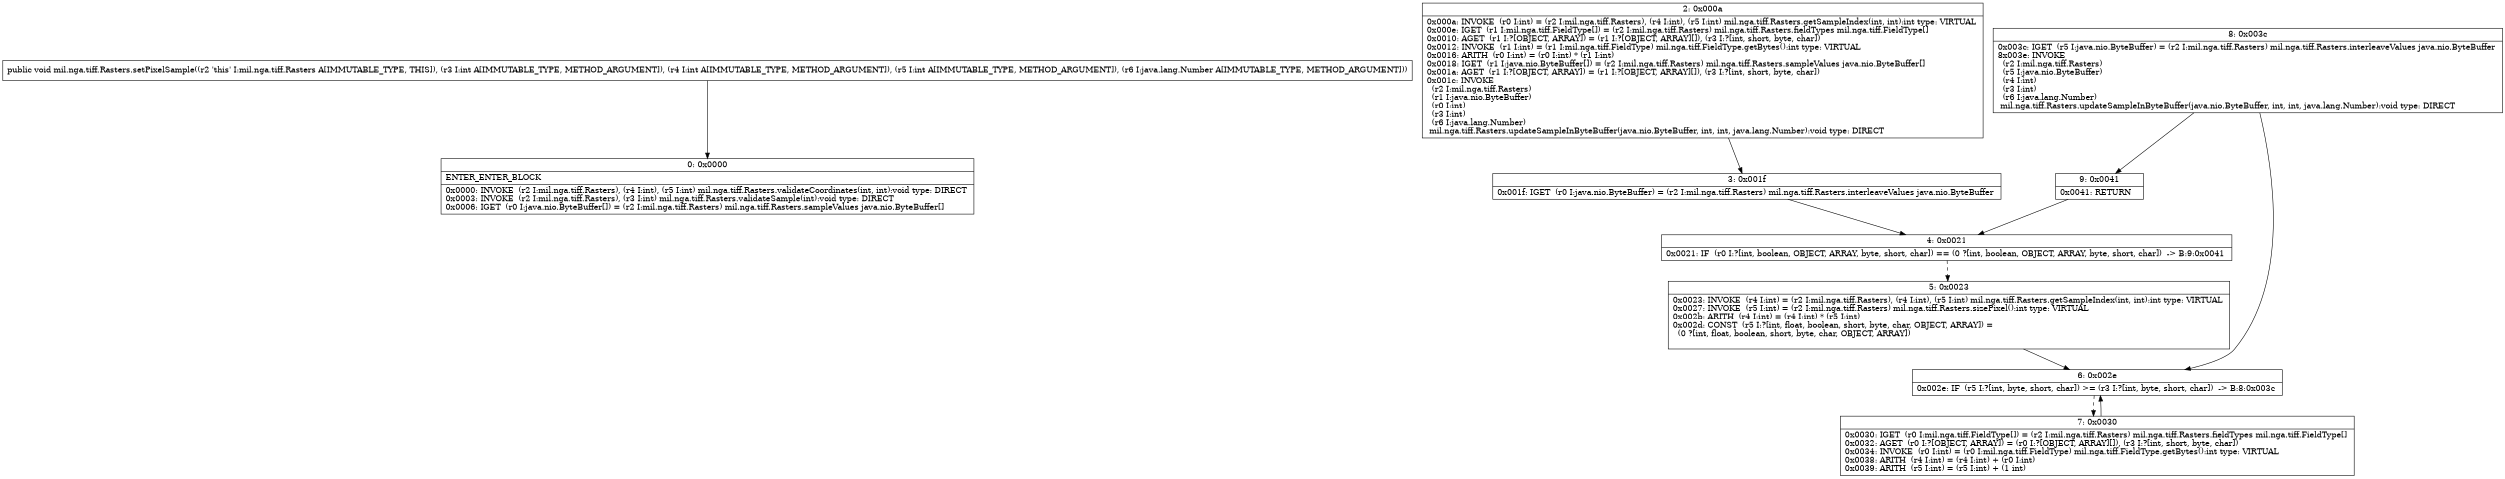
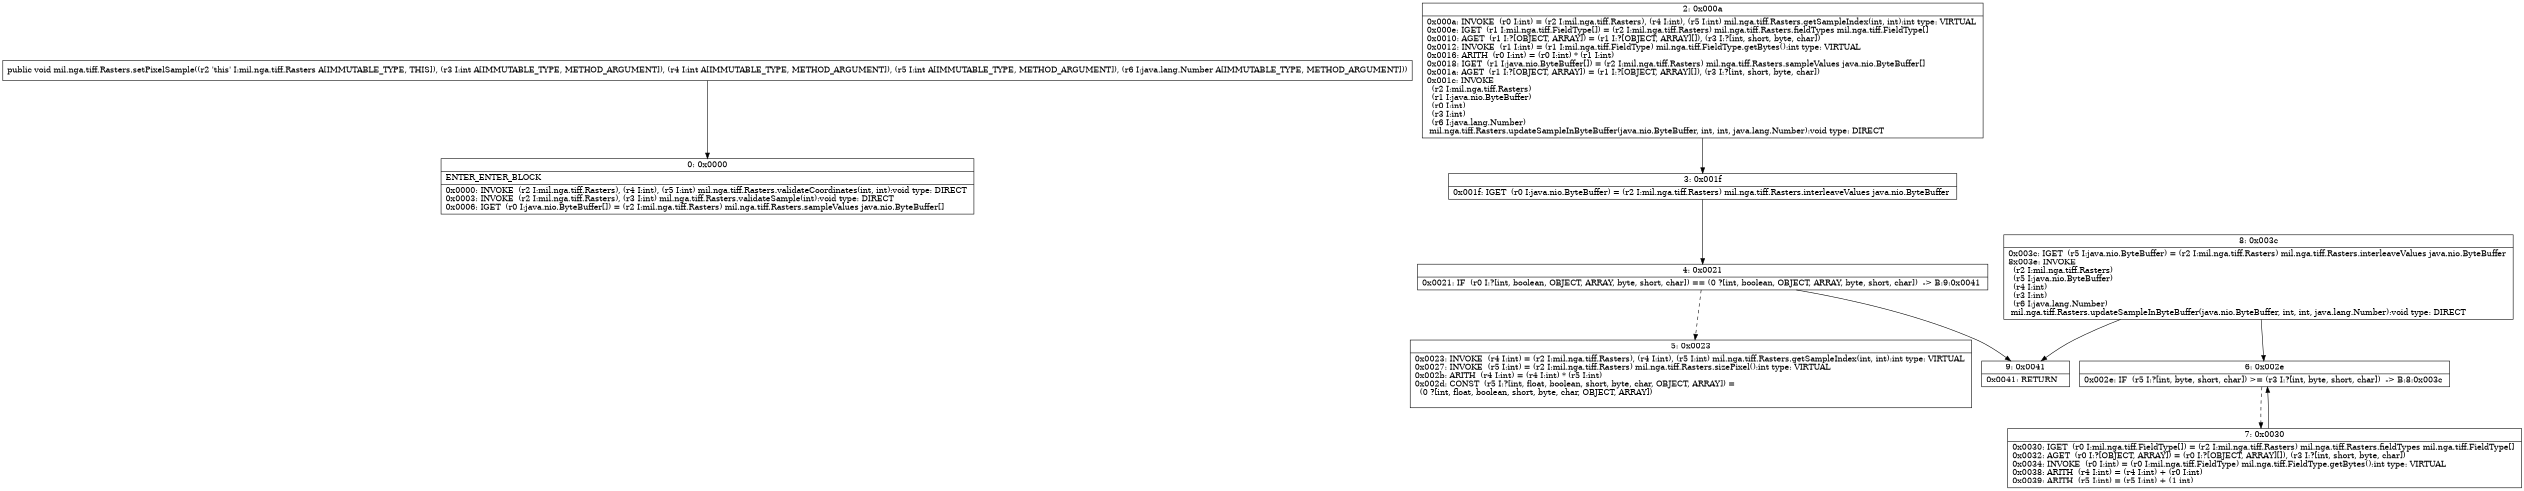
(2026, 216) -> (1905, 314)
(2044, 358) -> none
